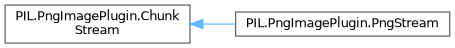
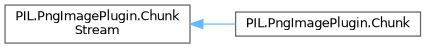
(343, 24) -> (328, 24)
